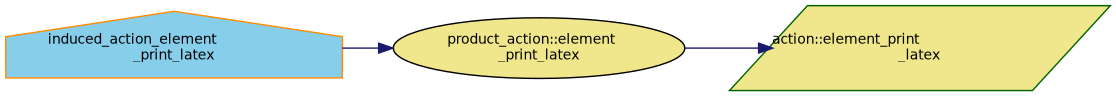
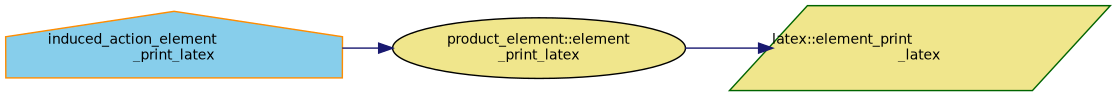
(539, 48) -> (539, 48)
(920, 48) -> (920, 48)
